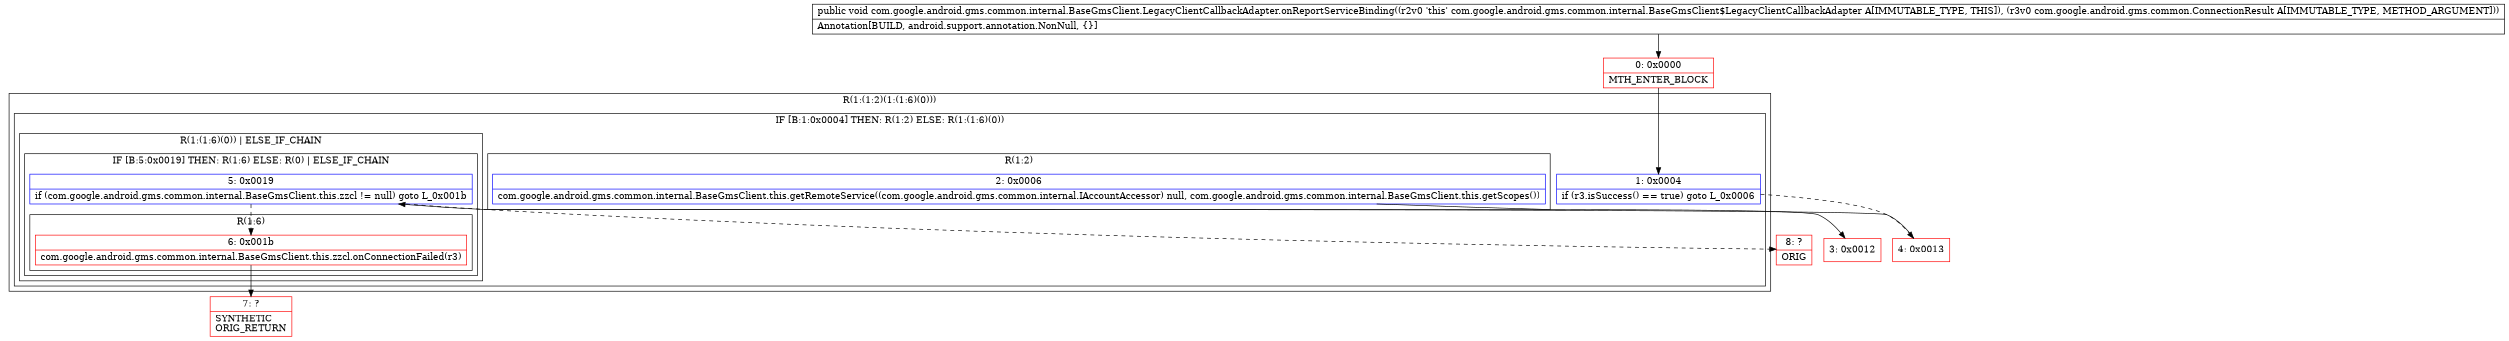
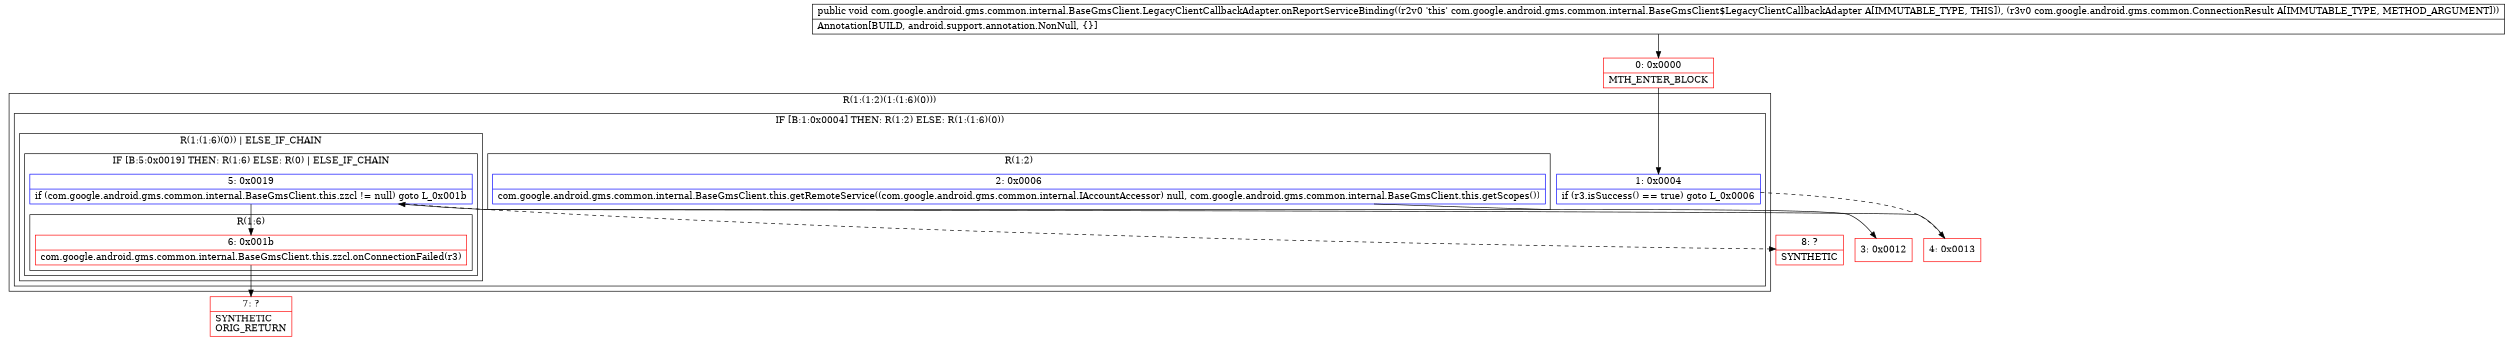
(251, 219) -> (251, 219)
(1794, 257) -> (1810, 257)
